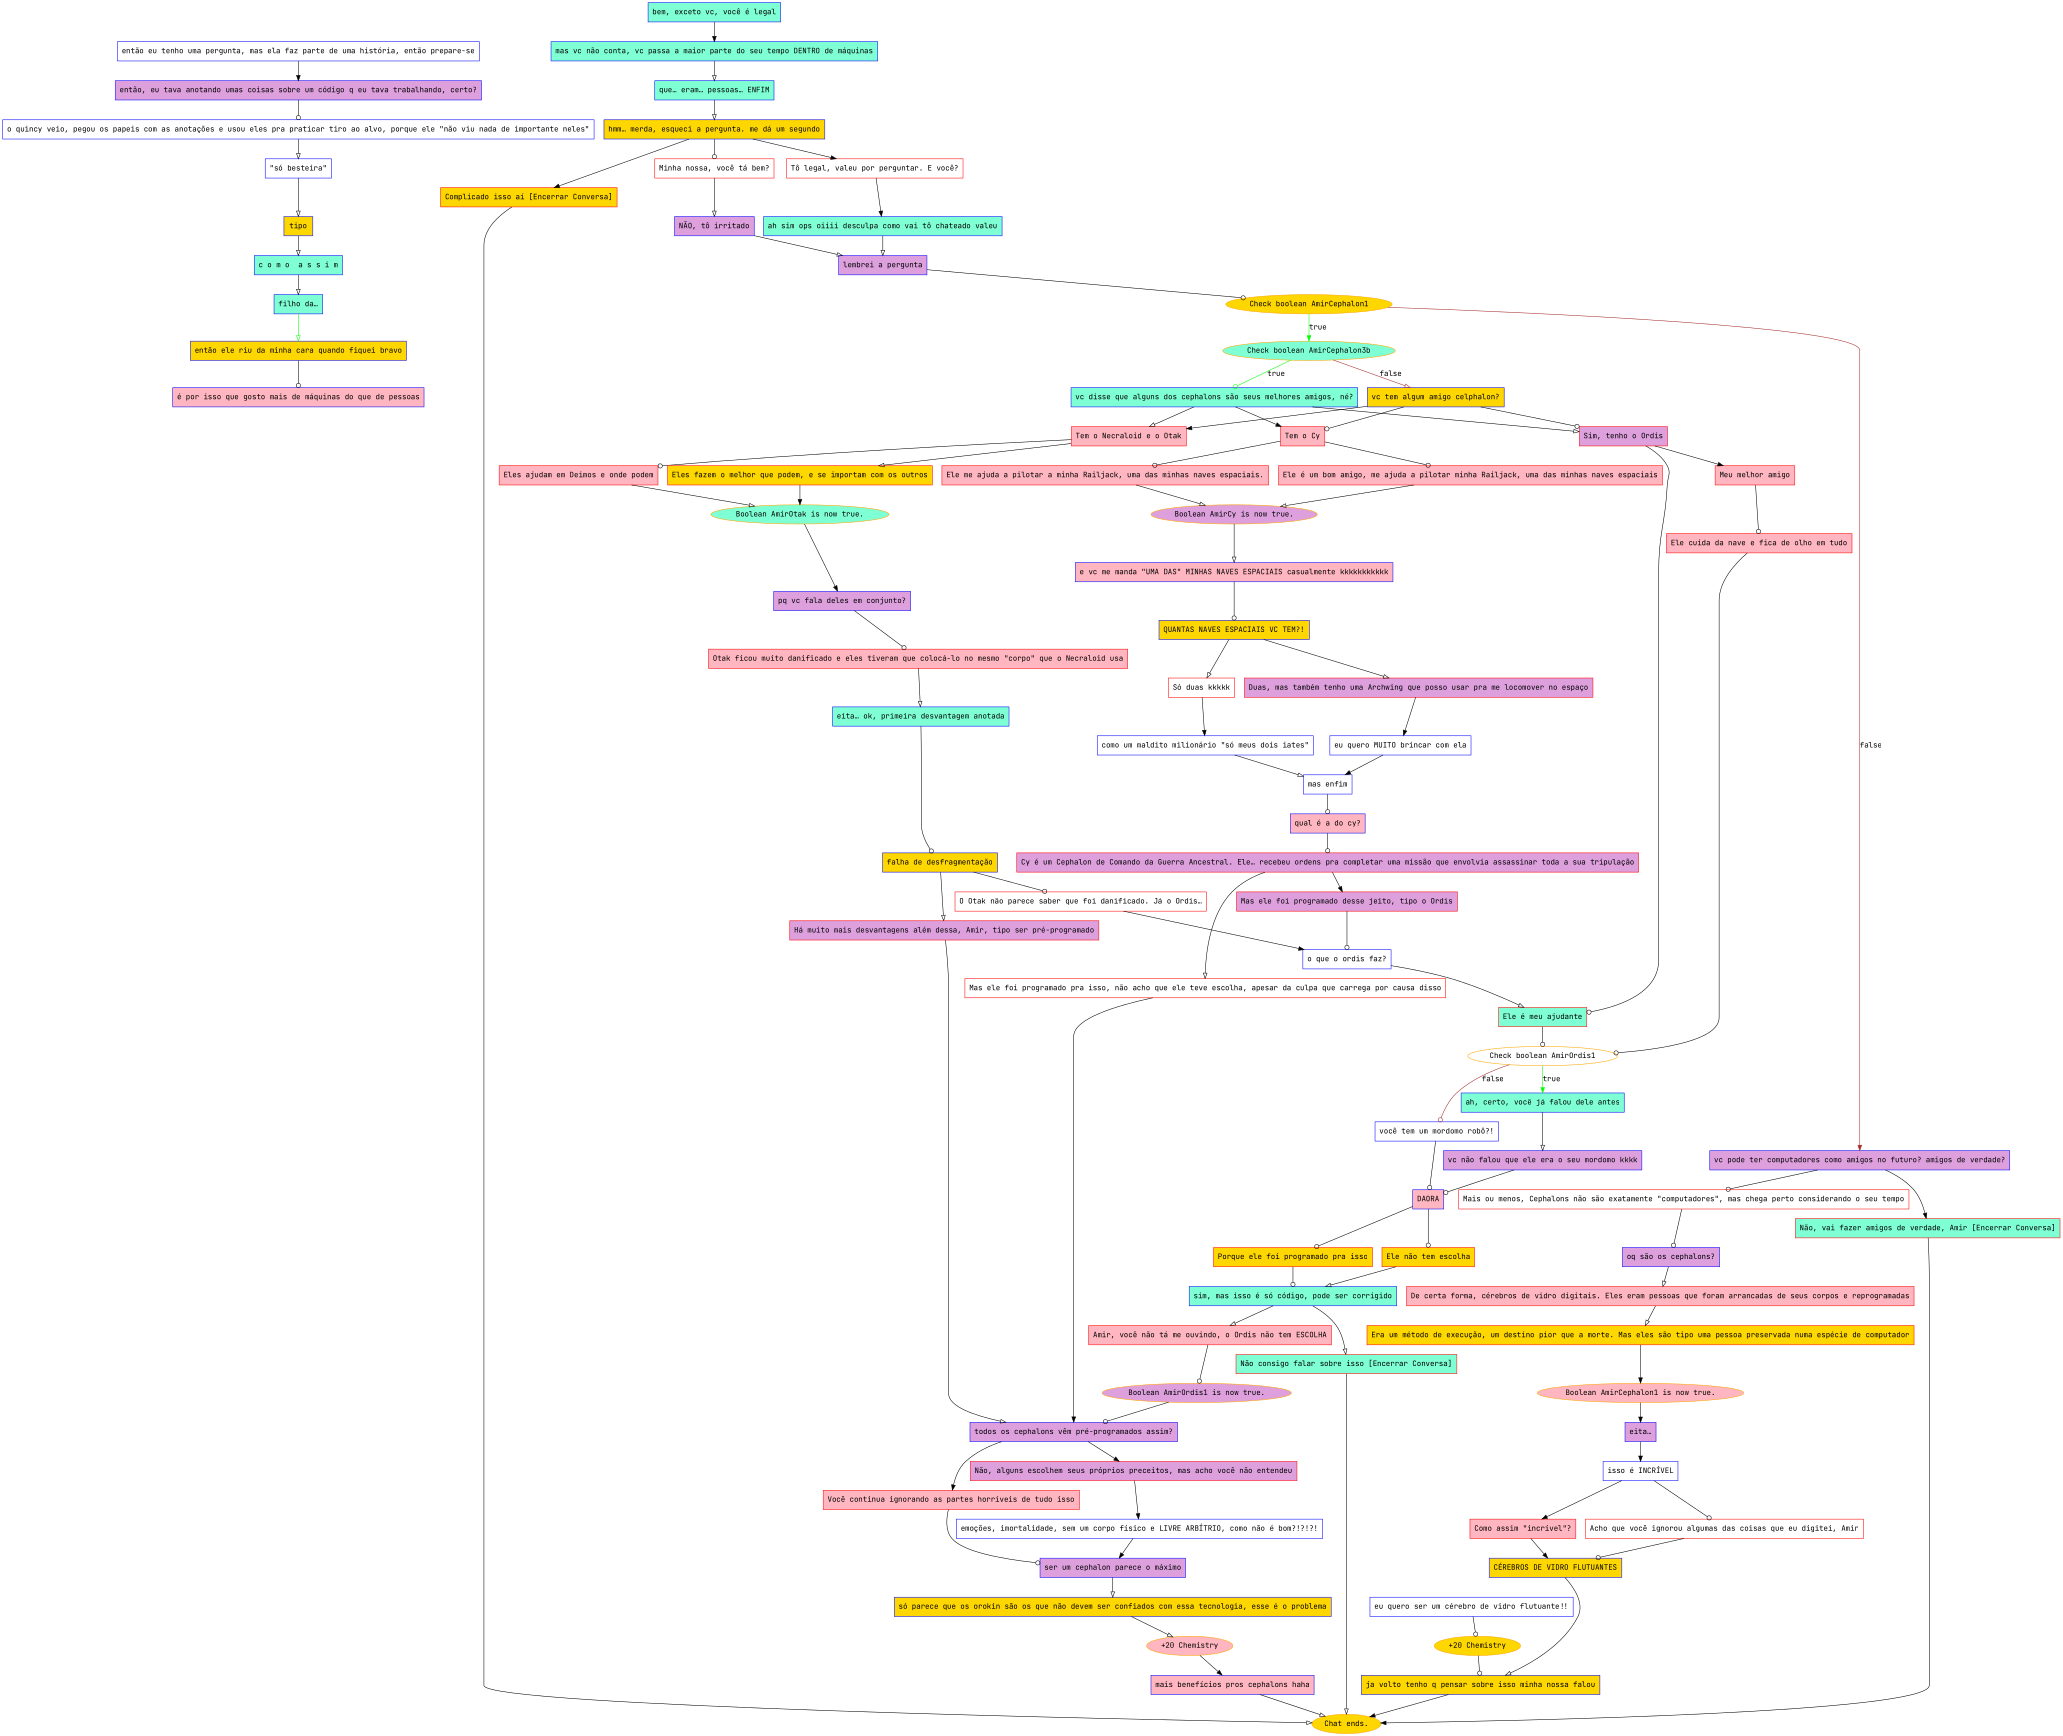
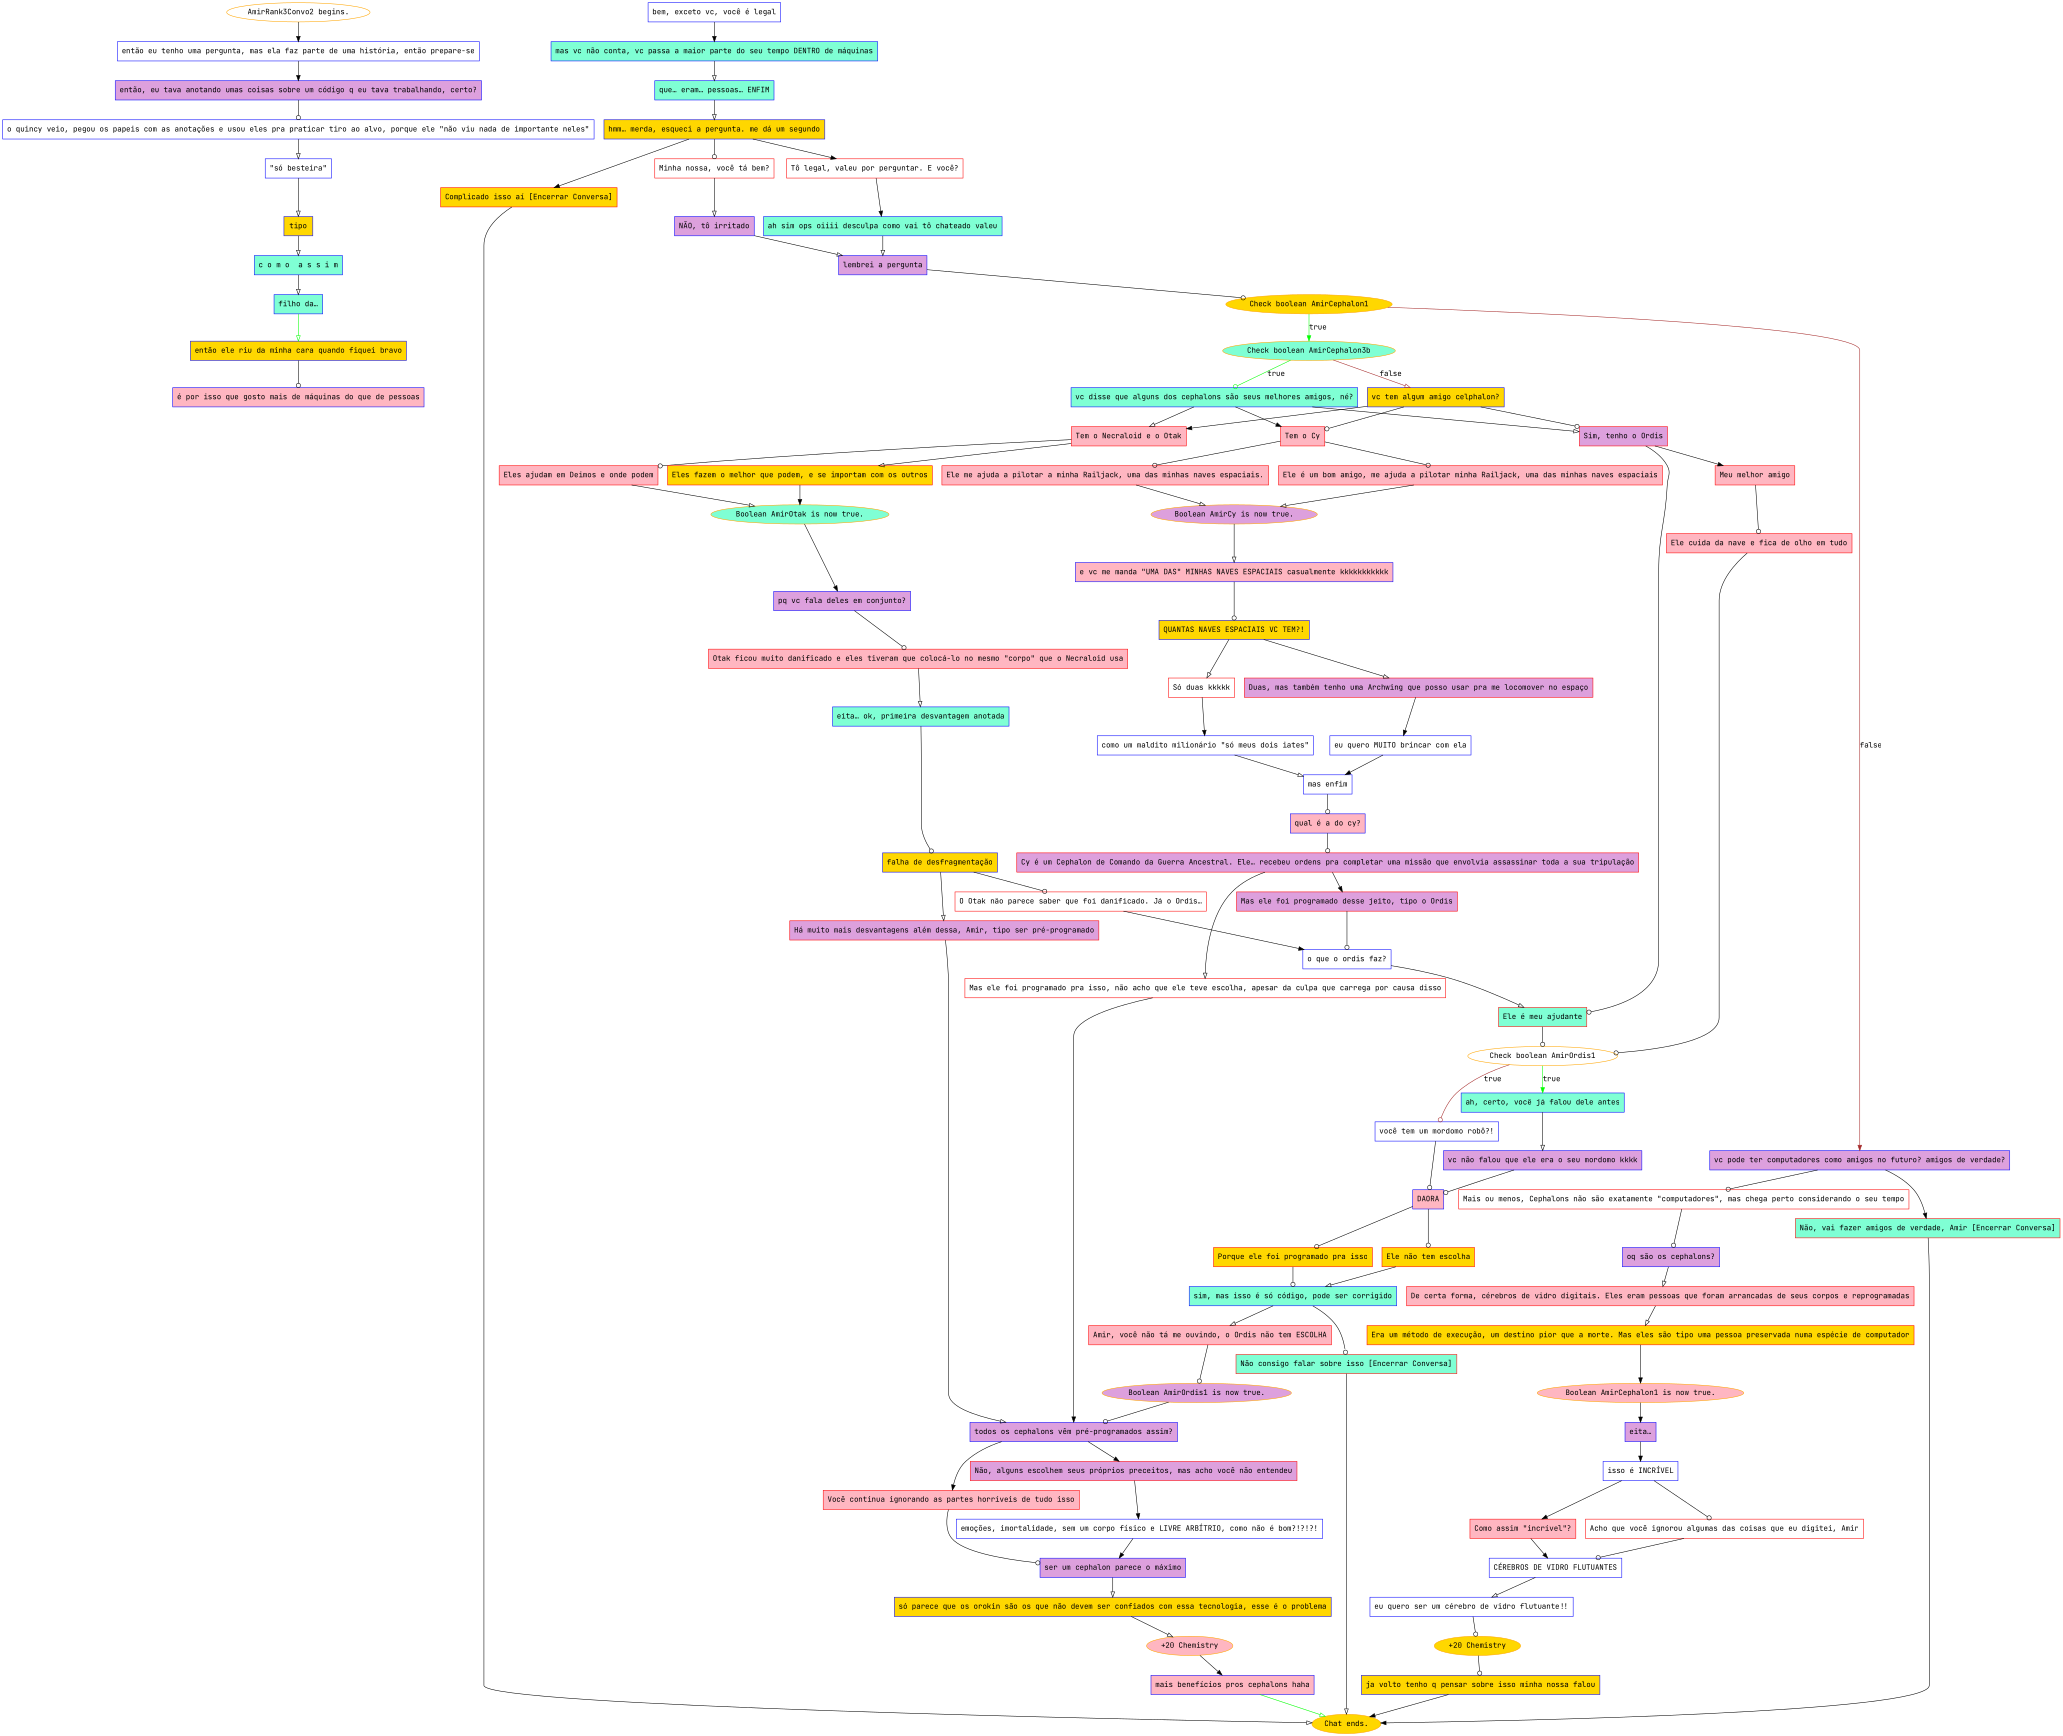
none -> (298, 12)
(714, 12) -> (714, 12)
(1493, 1079) -> (1493, 1079)
(1335, 1323) -> (1335, 1323)
(1556, 1568) -> (1556, 1568)
(1565, 1635) -> (1516, 1586)
(1290, 1705) -> (1290, 1705)
